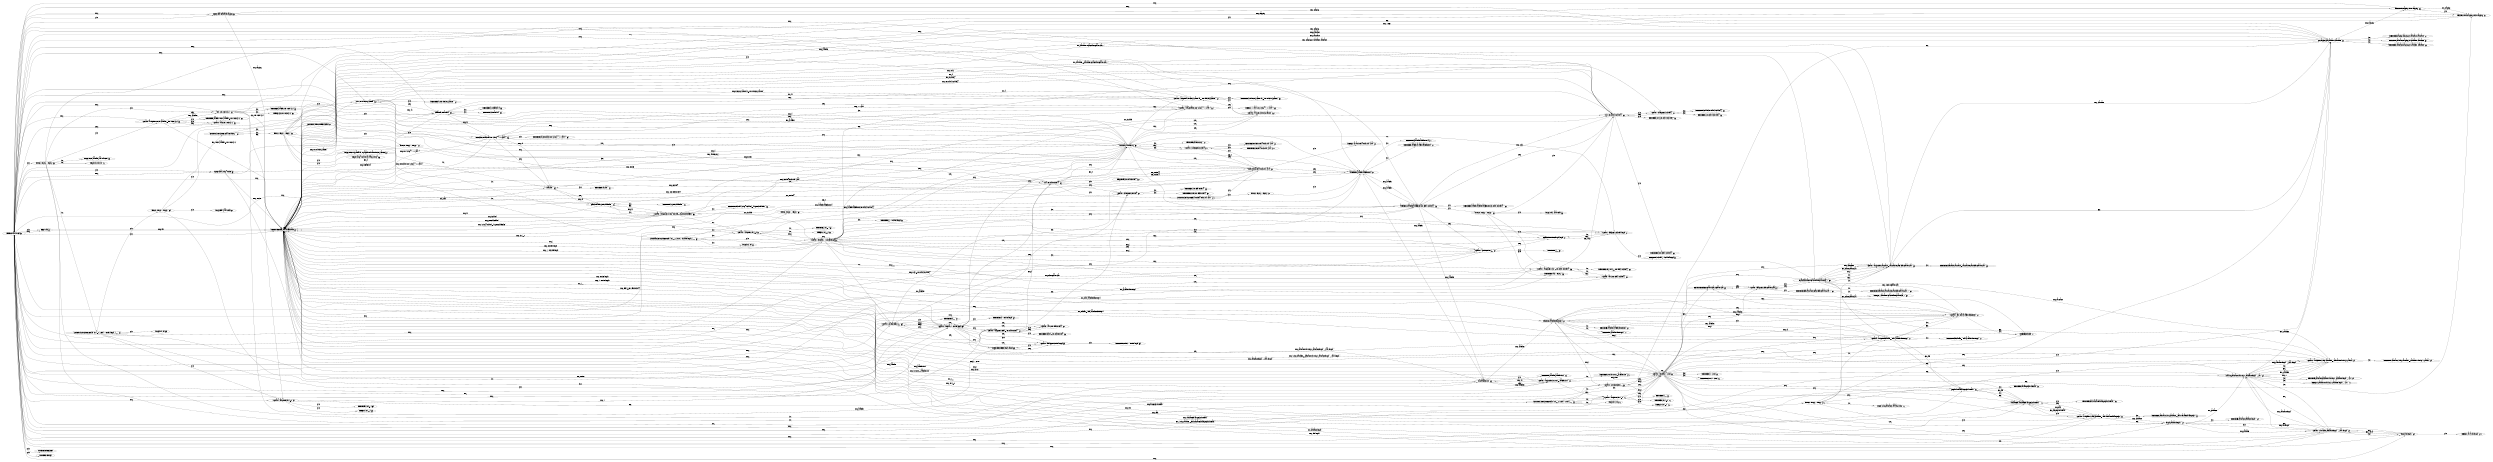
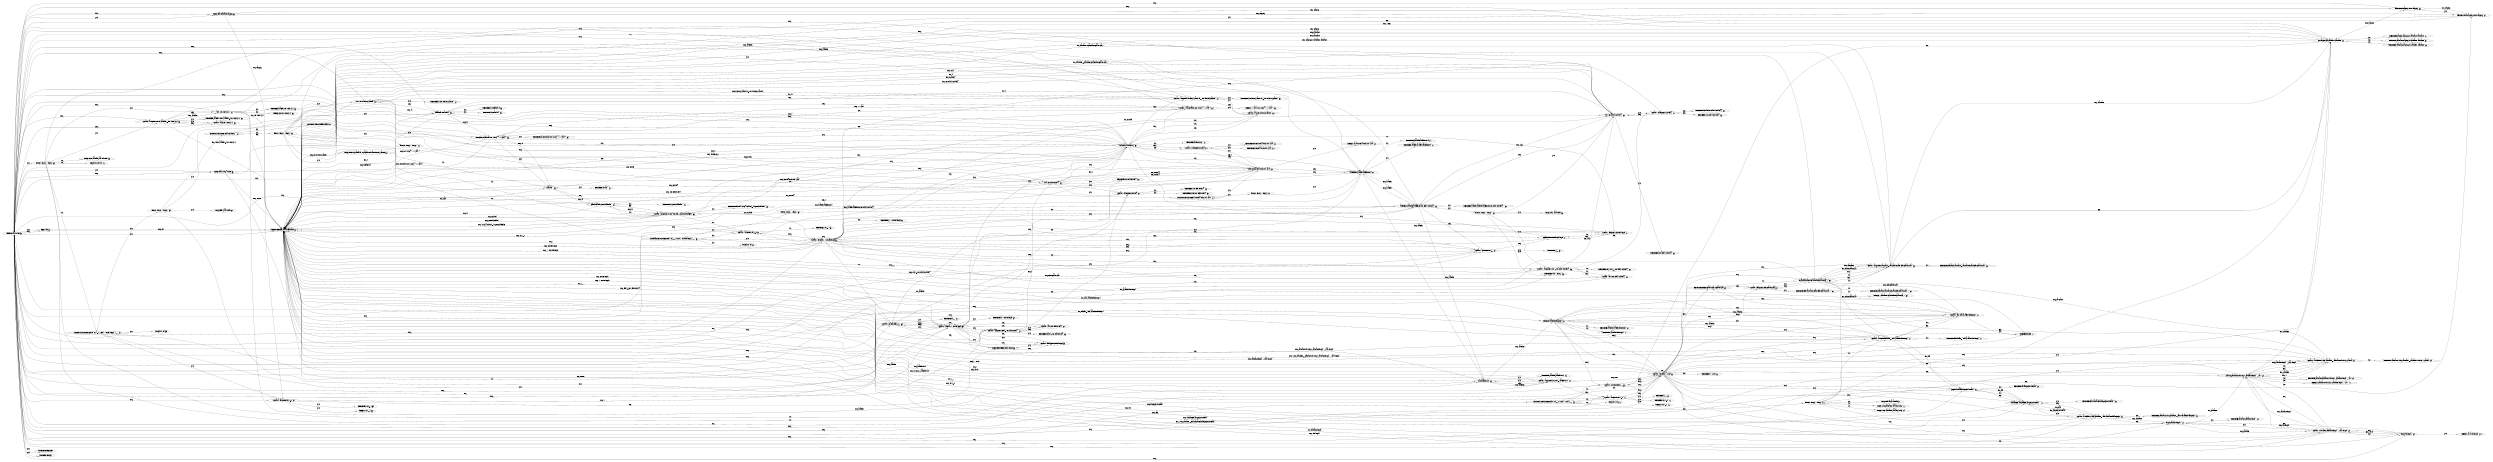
(1662, 118) -> none
(793, 122) -> (774, 48)
(309, 151) -> (315, 157)
(366, 157) -> none
none -> (1641, 212)
(824, 232) -> none
(1000, 258) -> (1029, 232)
(1662, 258) -> none
(1891, 285) -> (1891, 285)
(1738, 288) -> (1758, 283)
(1786, 330) -> (1786, 330)
(1128, 344) -> none
(1614, 375) -> none
(1710, 379) -> none
(1520, 380) -> (1520, 380)
none -> (1891, 402)
none -> (1891, 411)
